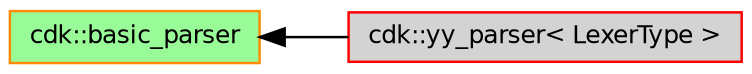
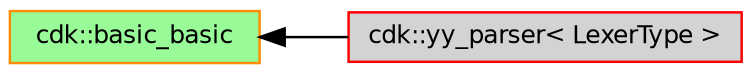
(135, 37) -> (135, 37)
